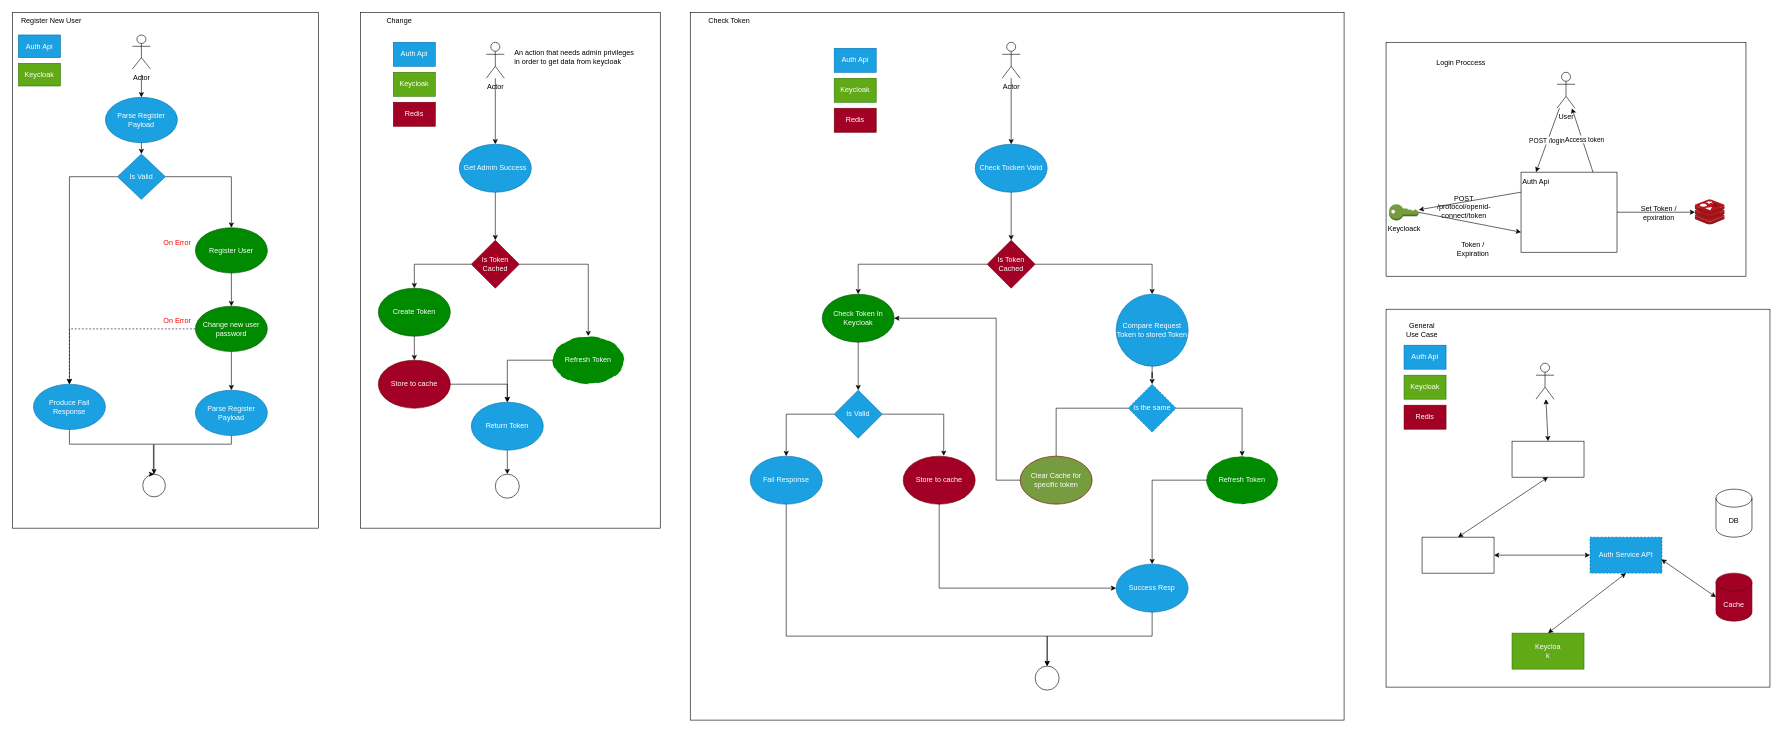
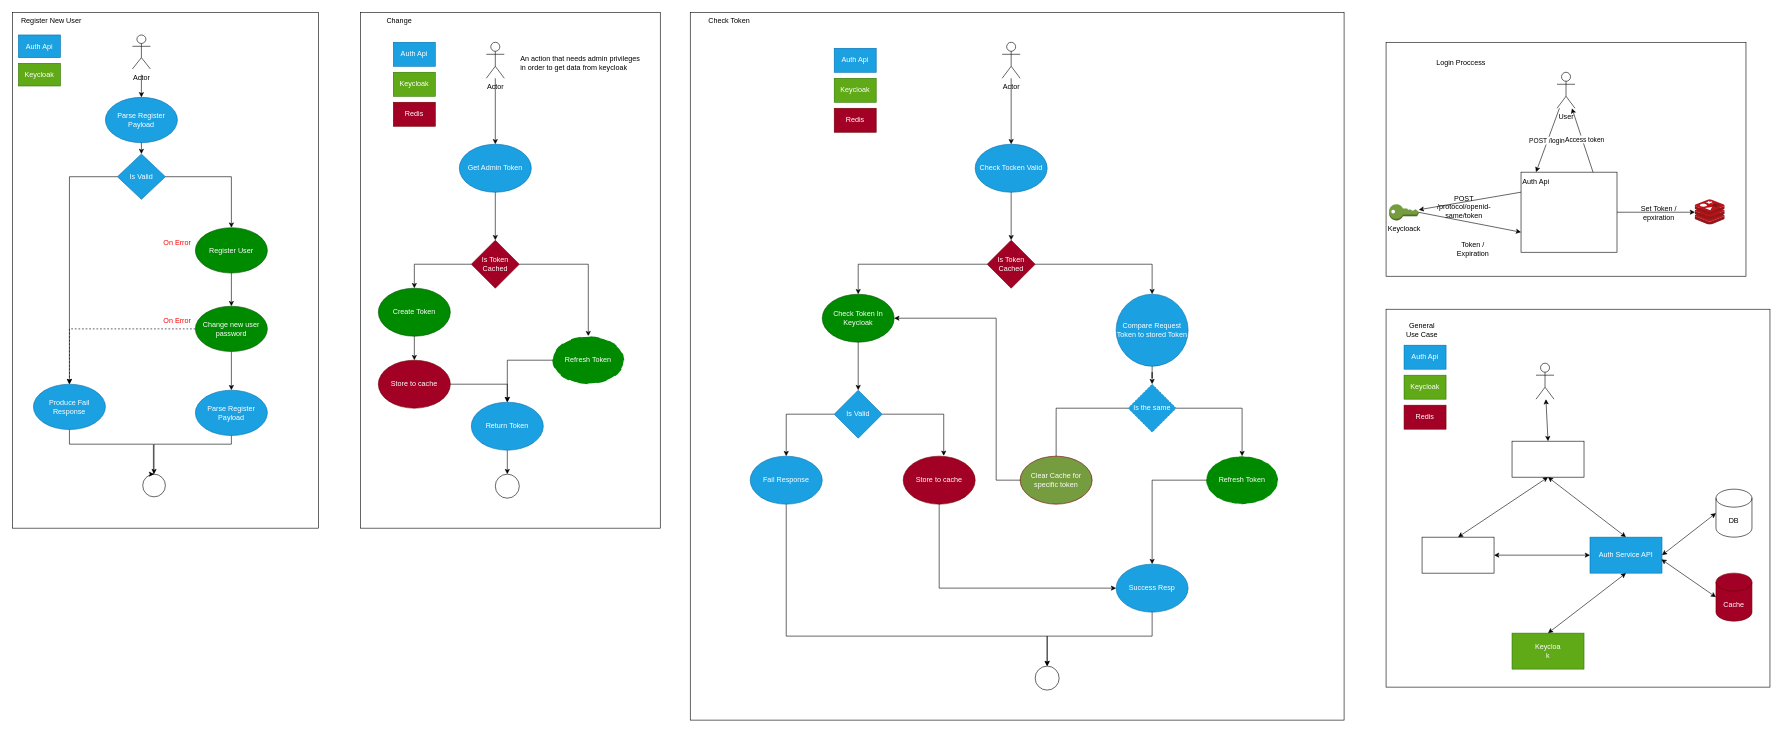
(575, 57) -> (581, 63)
(495, 168) -> (495, 168)
(1464, 207) -> (1464, 207)
none -> (1587, 507)
none -> (1689, 534)
(1626, 555) -> (1626, 555)
